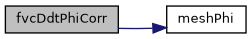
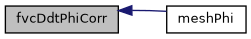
(136, 29) -> (149, 11)
